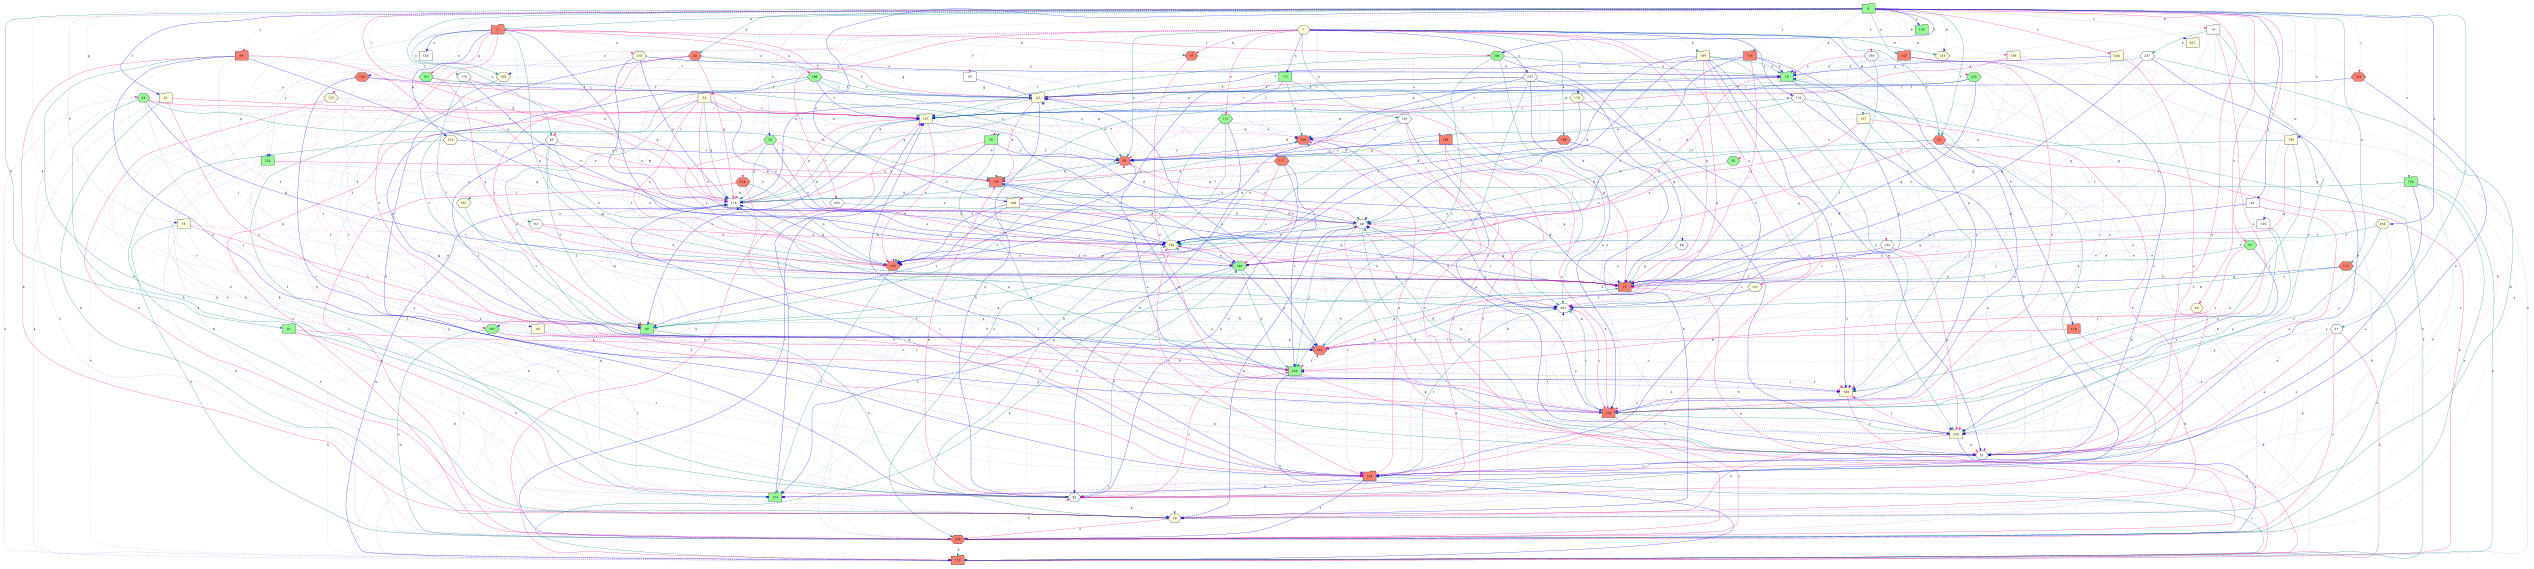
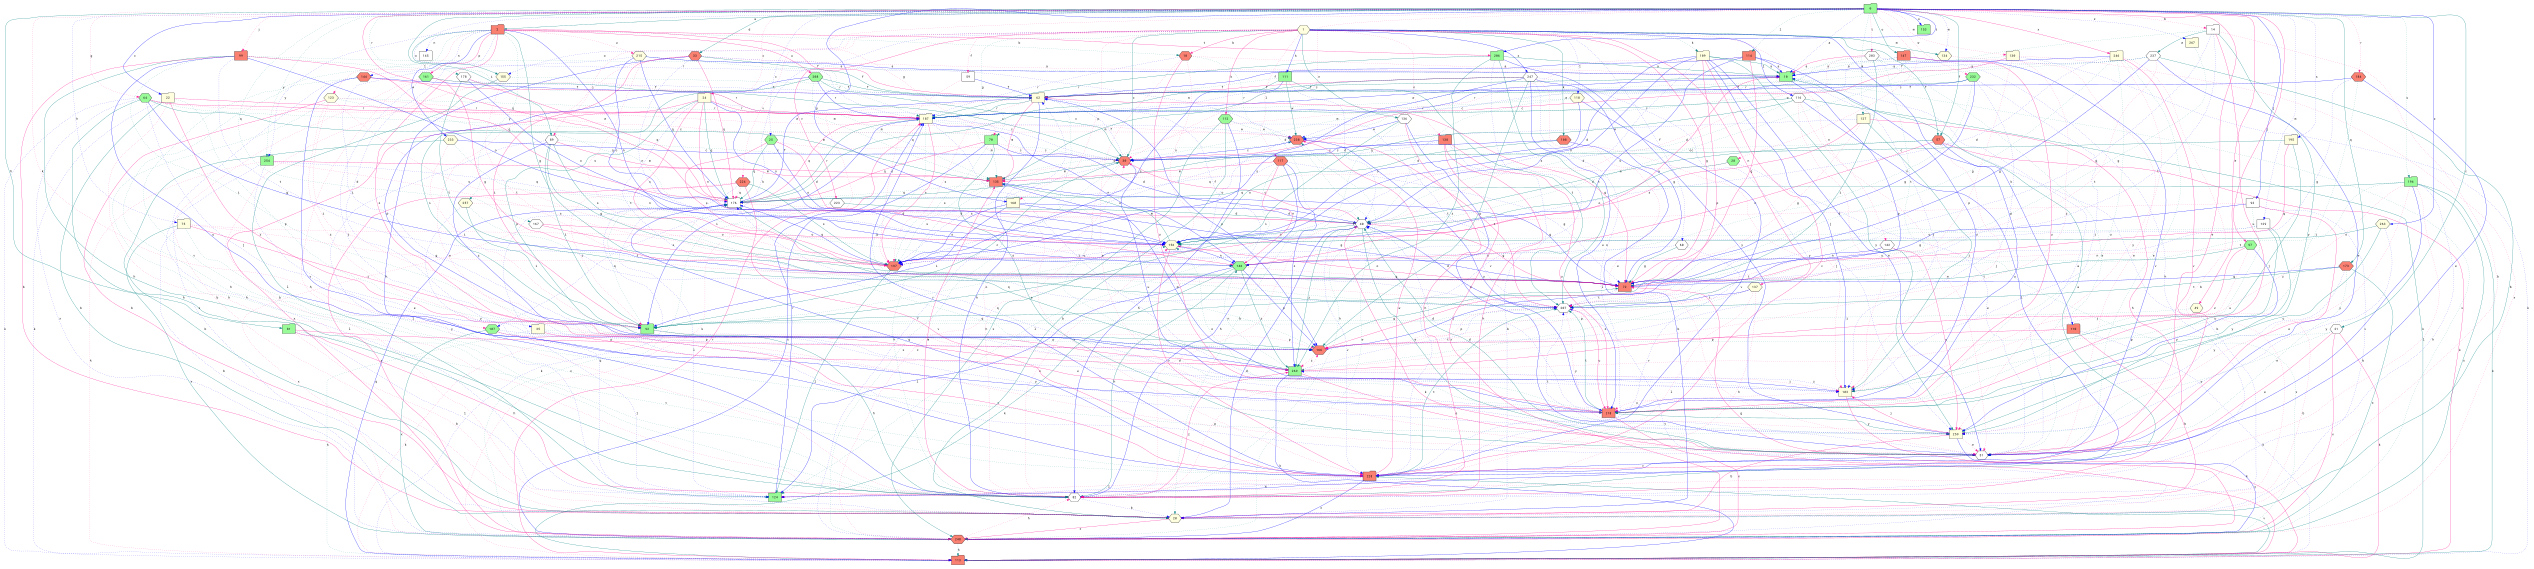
(456, 32) -> (456, 32)
(1497, 56) -> (1497, 56)
